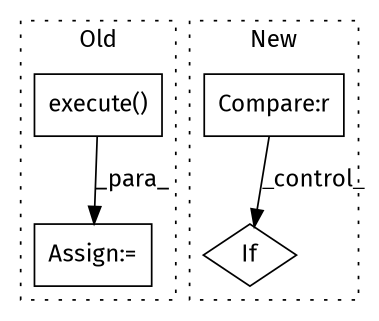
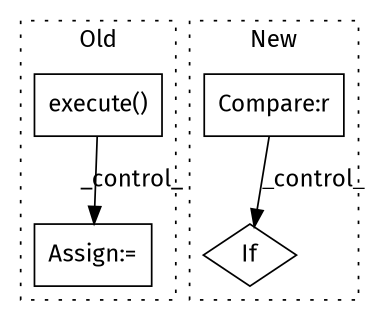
(133, 180) -> (133, 180)
